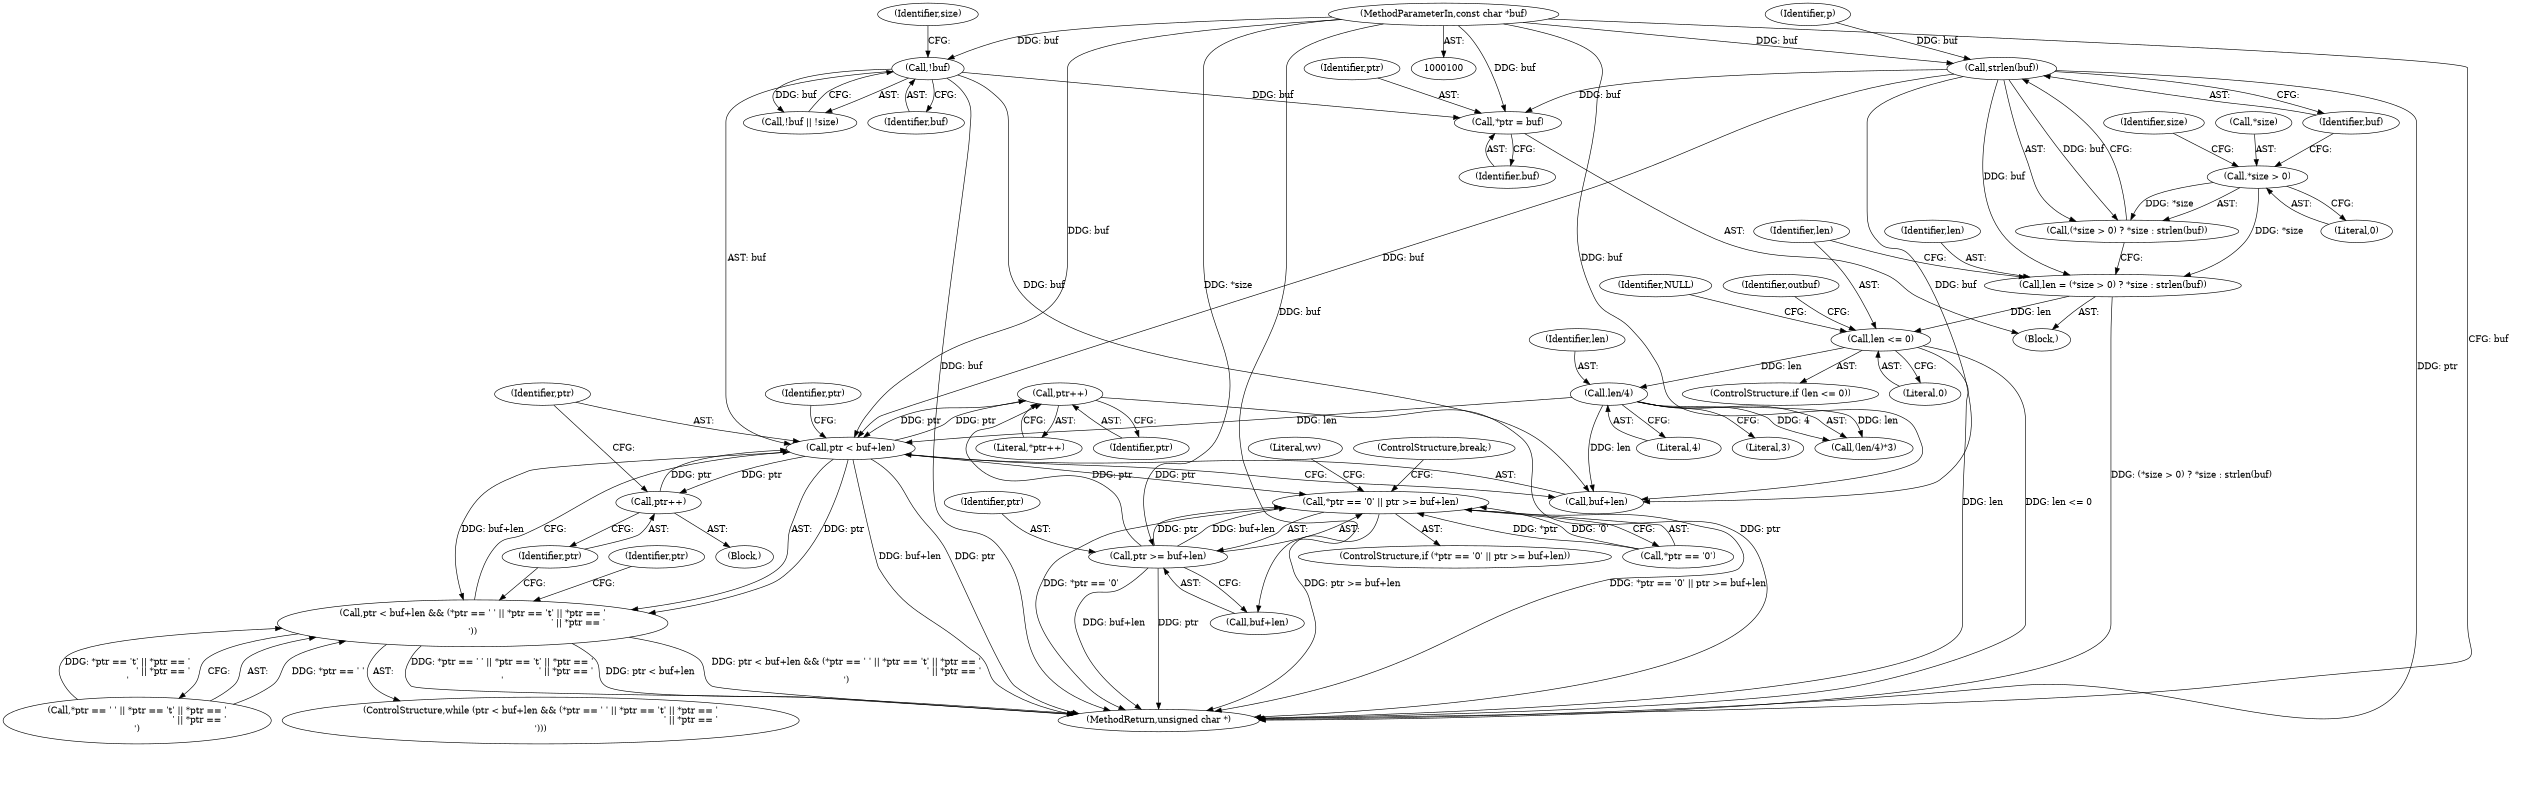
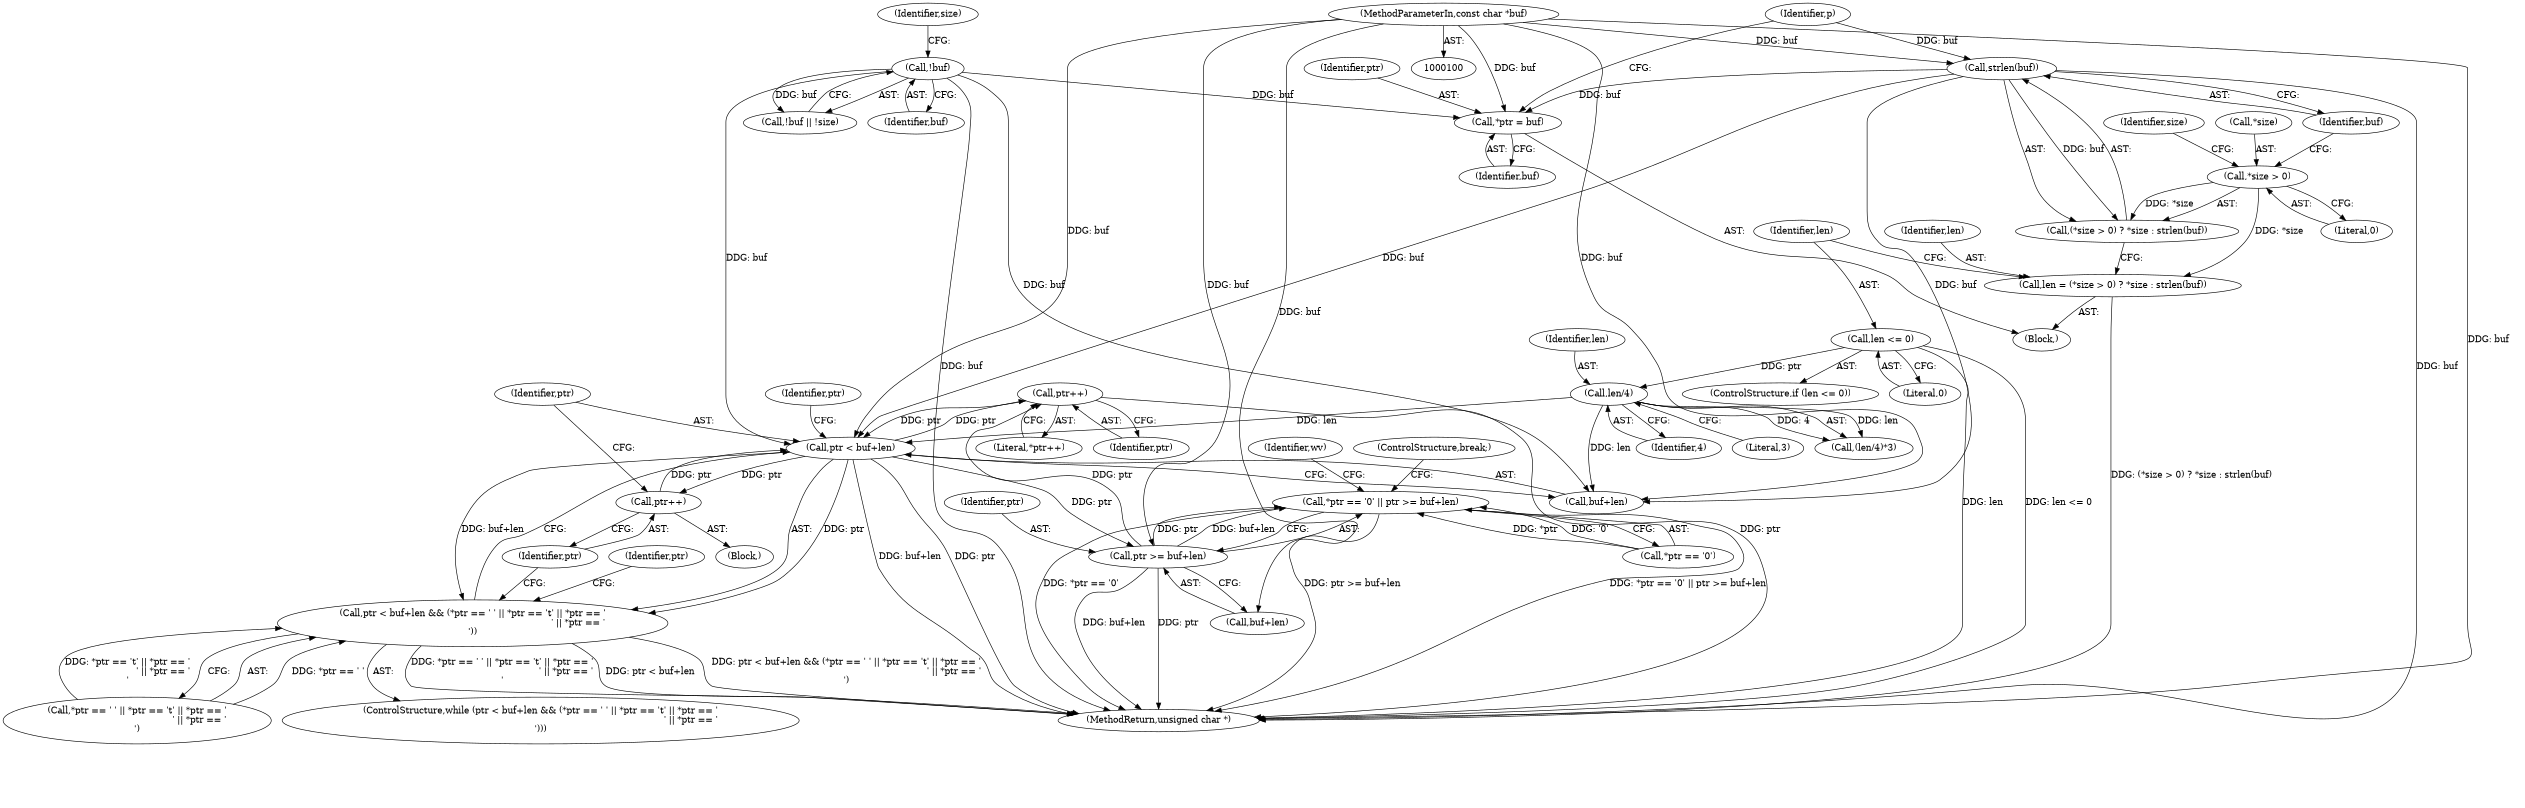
(1141, 25) -> none
none -> (1645, 53)
(2122, 150) -> (2122, 150)
(1986, 195) -> none
(747, 258) -> (747, 258)
(1228, 286) -> (1228, 286)
(1656, 286) -> none
(1781, 286) -> none
(1995, 313) -> none
(2489, 340) -> (2489, 340)
(1781, 367) -> (1781, 367)
(2437, 367) -> (2437, 367)
(1697, 409) -> (1691, 423)
(1295, 448) -> (1295, 448)
(1679, 448) -> (1679, 448)
(1102, 474) -> (1024, 485)
(1299, 530) -> (1299, 530)
(1455, 557) -> none
